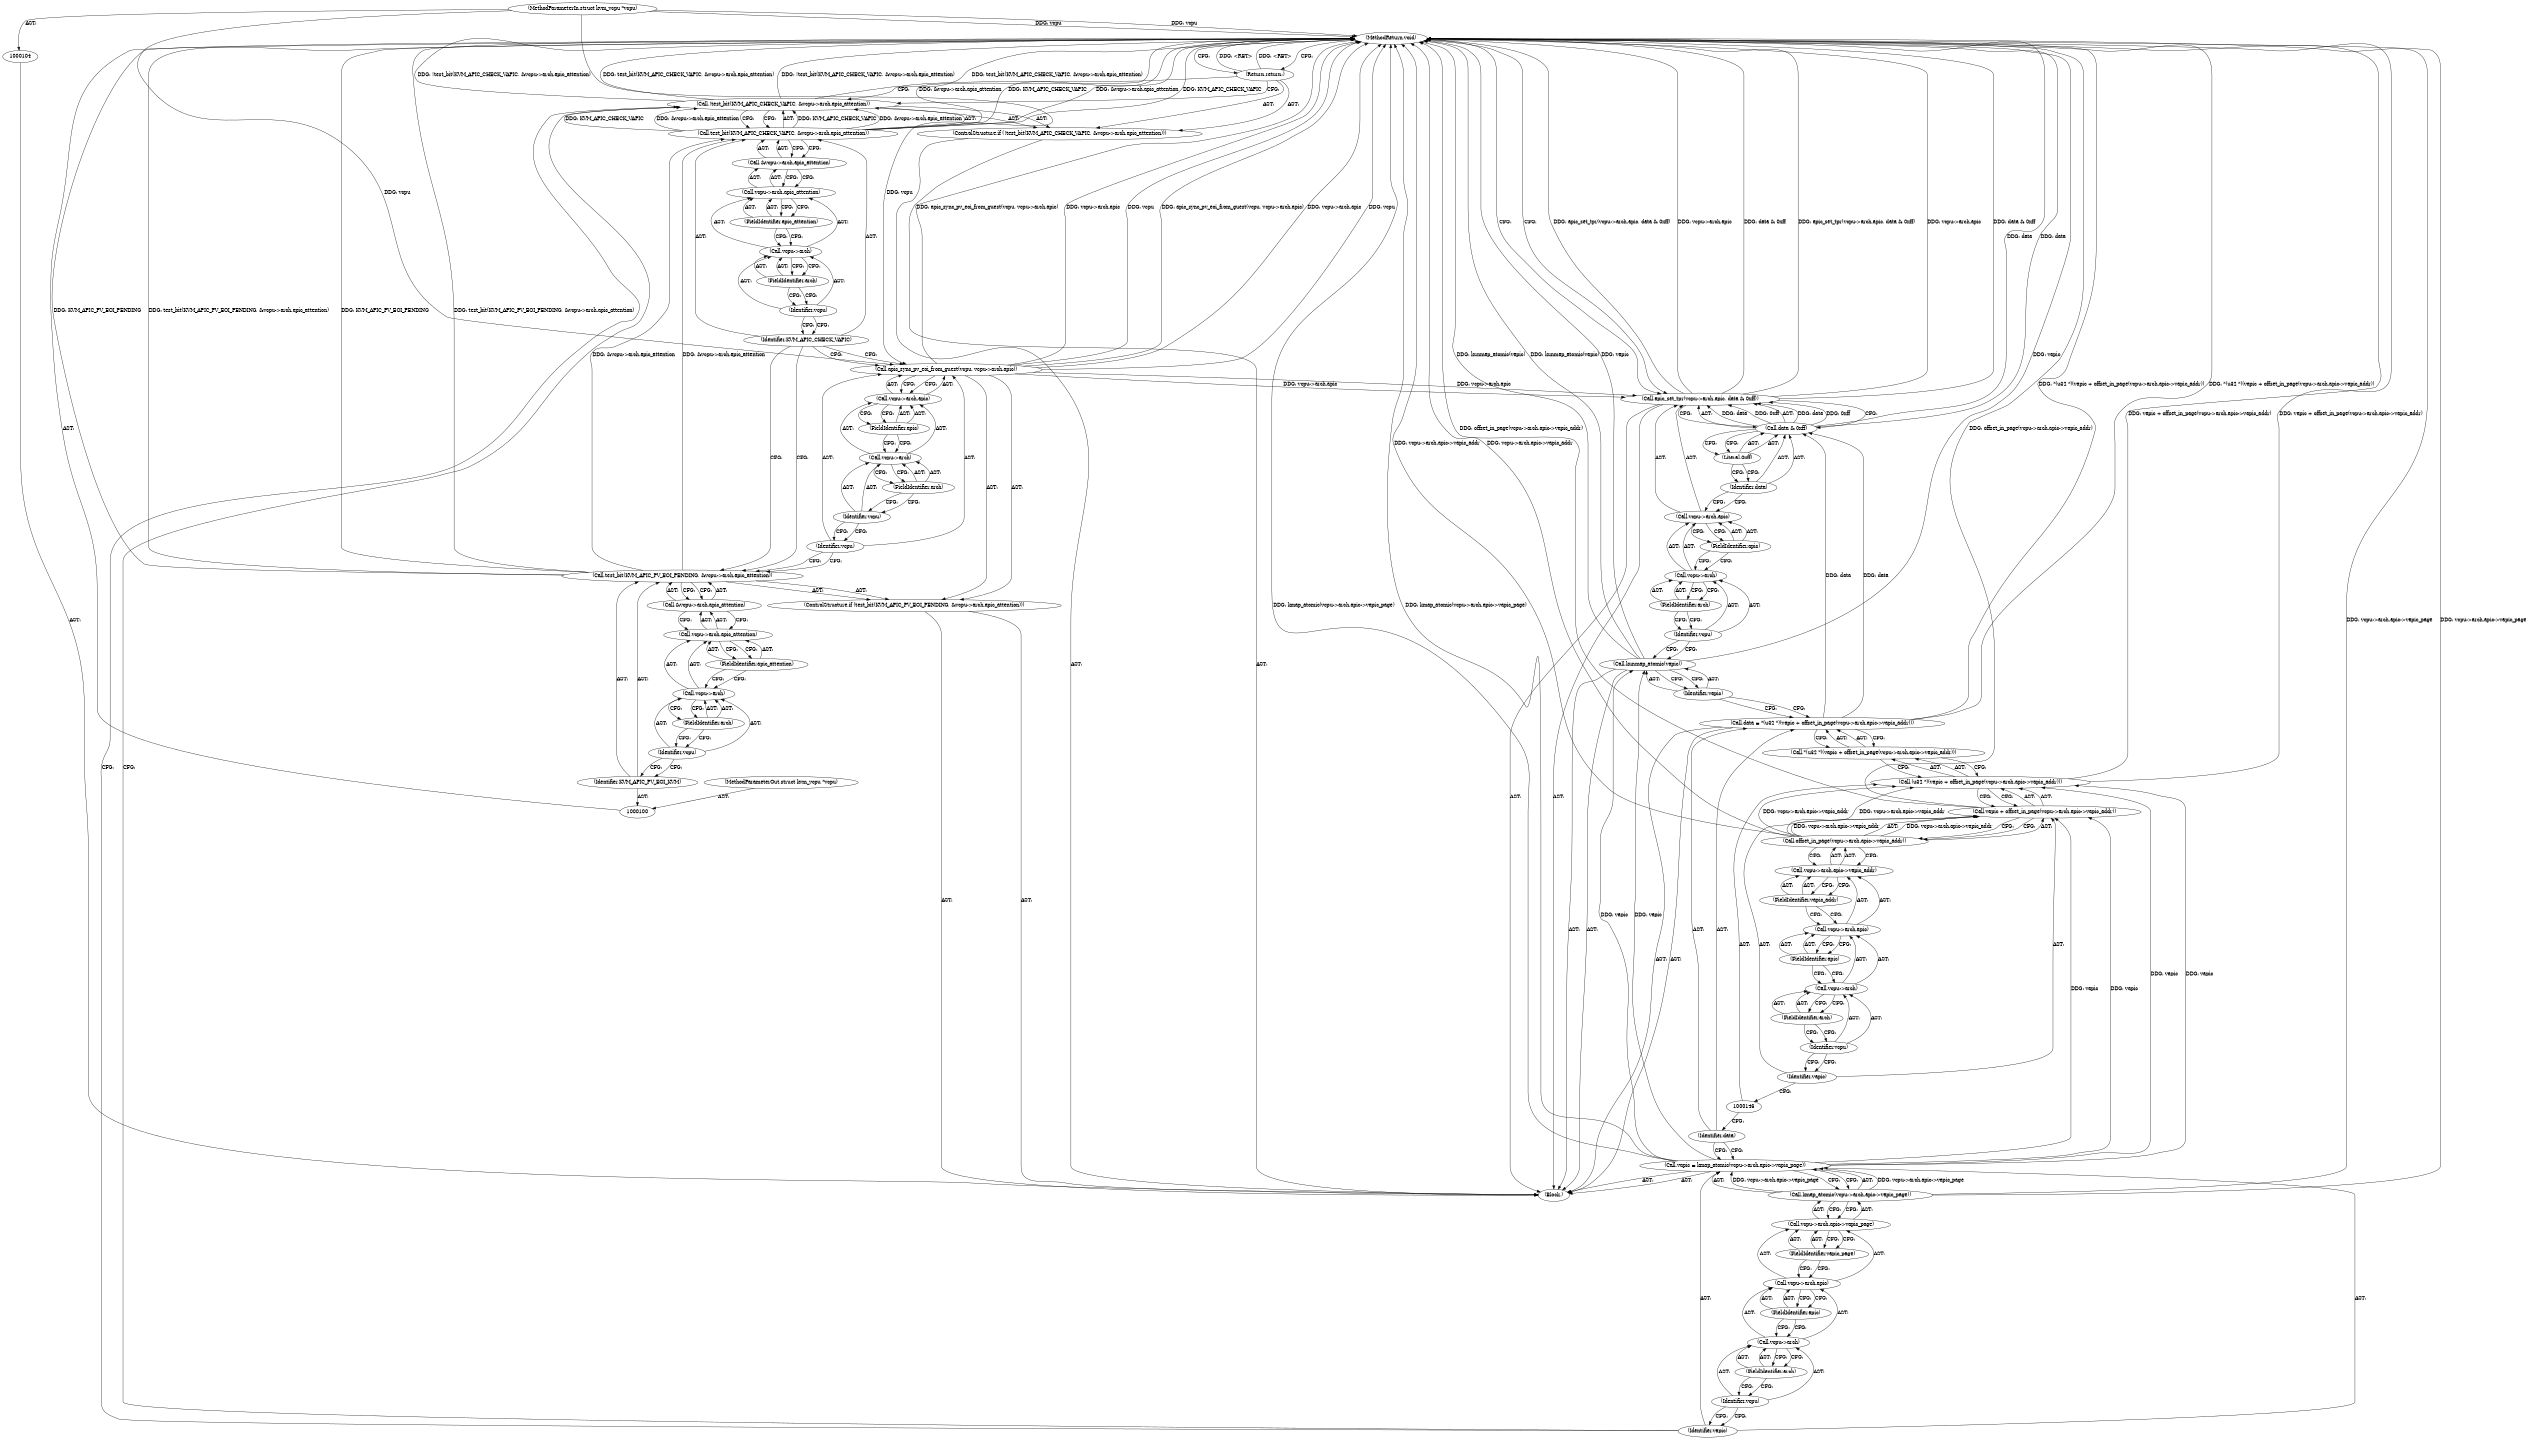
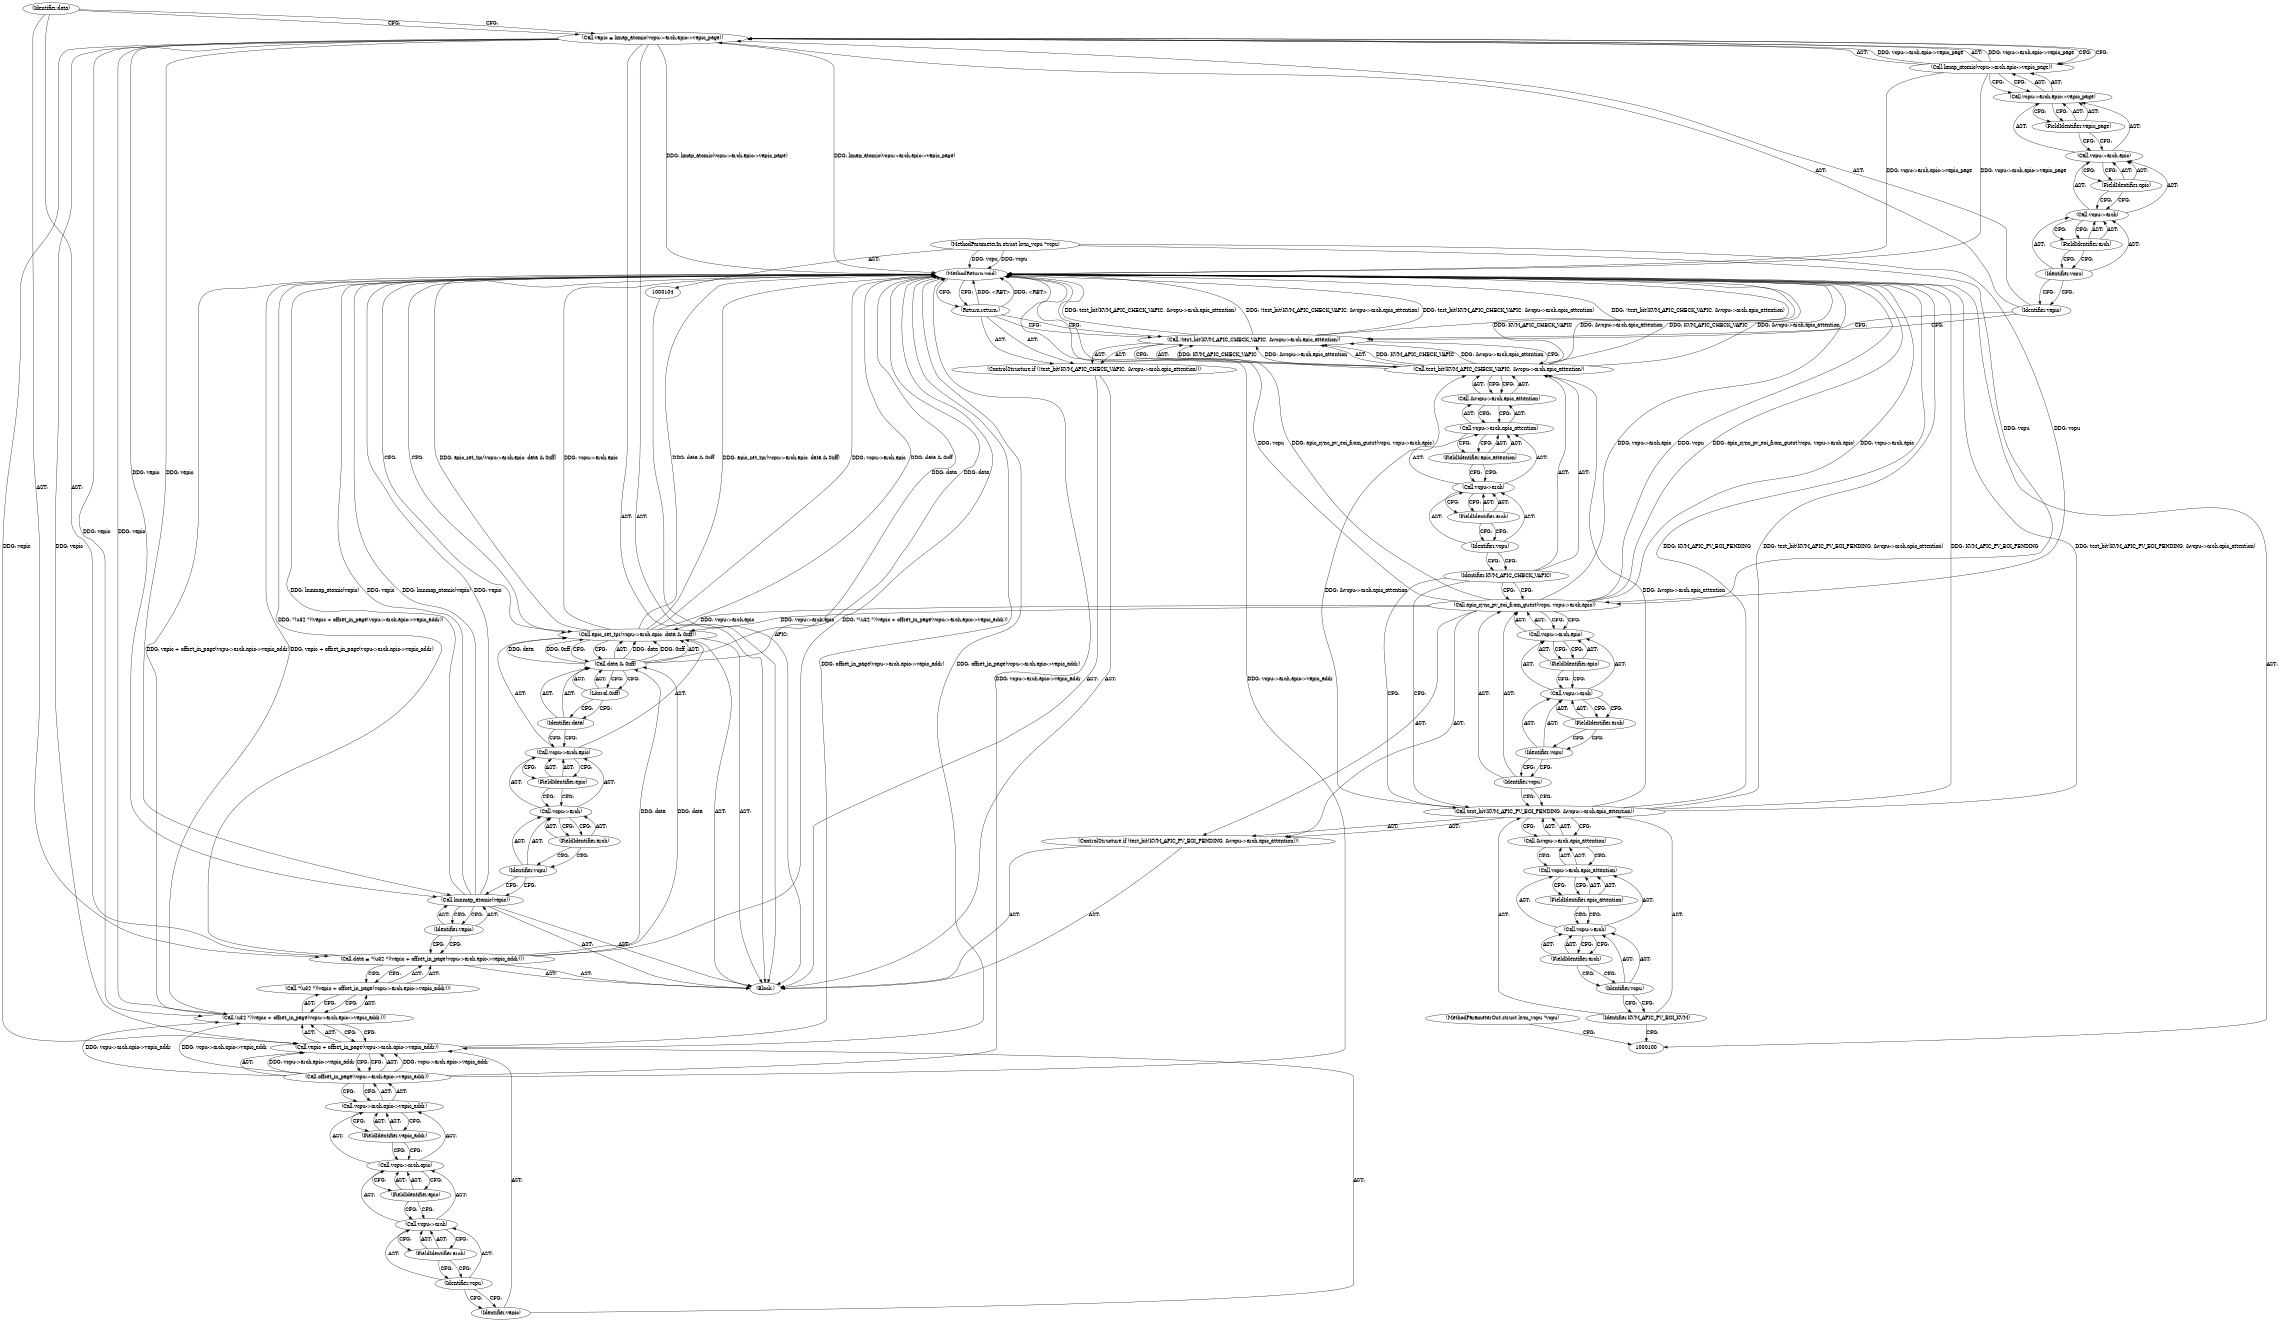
(127, 52) -> (2103, 515)
(76, 620) -> (782, 635)
(644, 797) -> (1653, 1033)
(725, 797) -> (1590, 1033)
(1744, 1107) -> none
